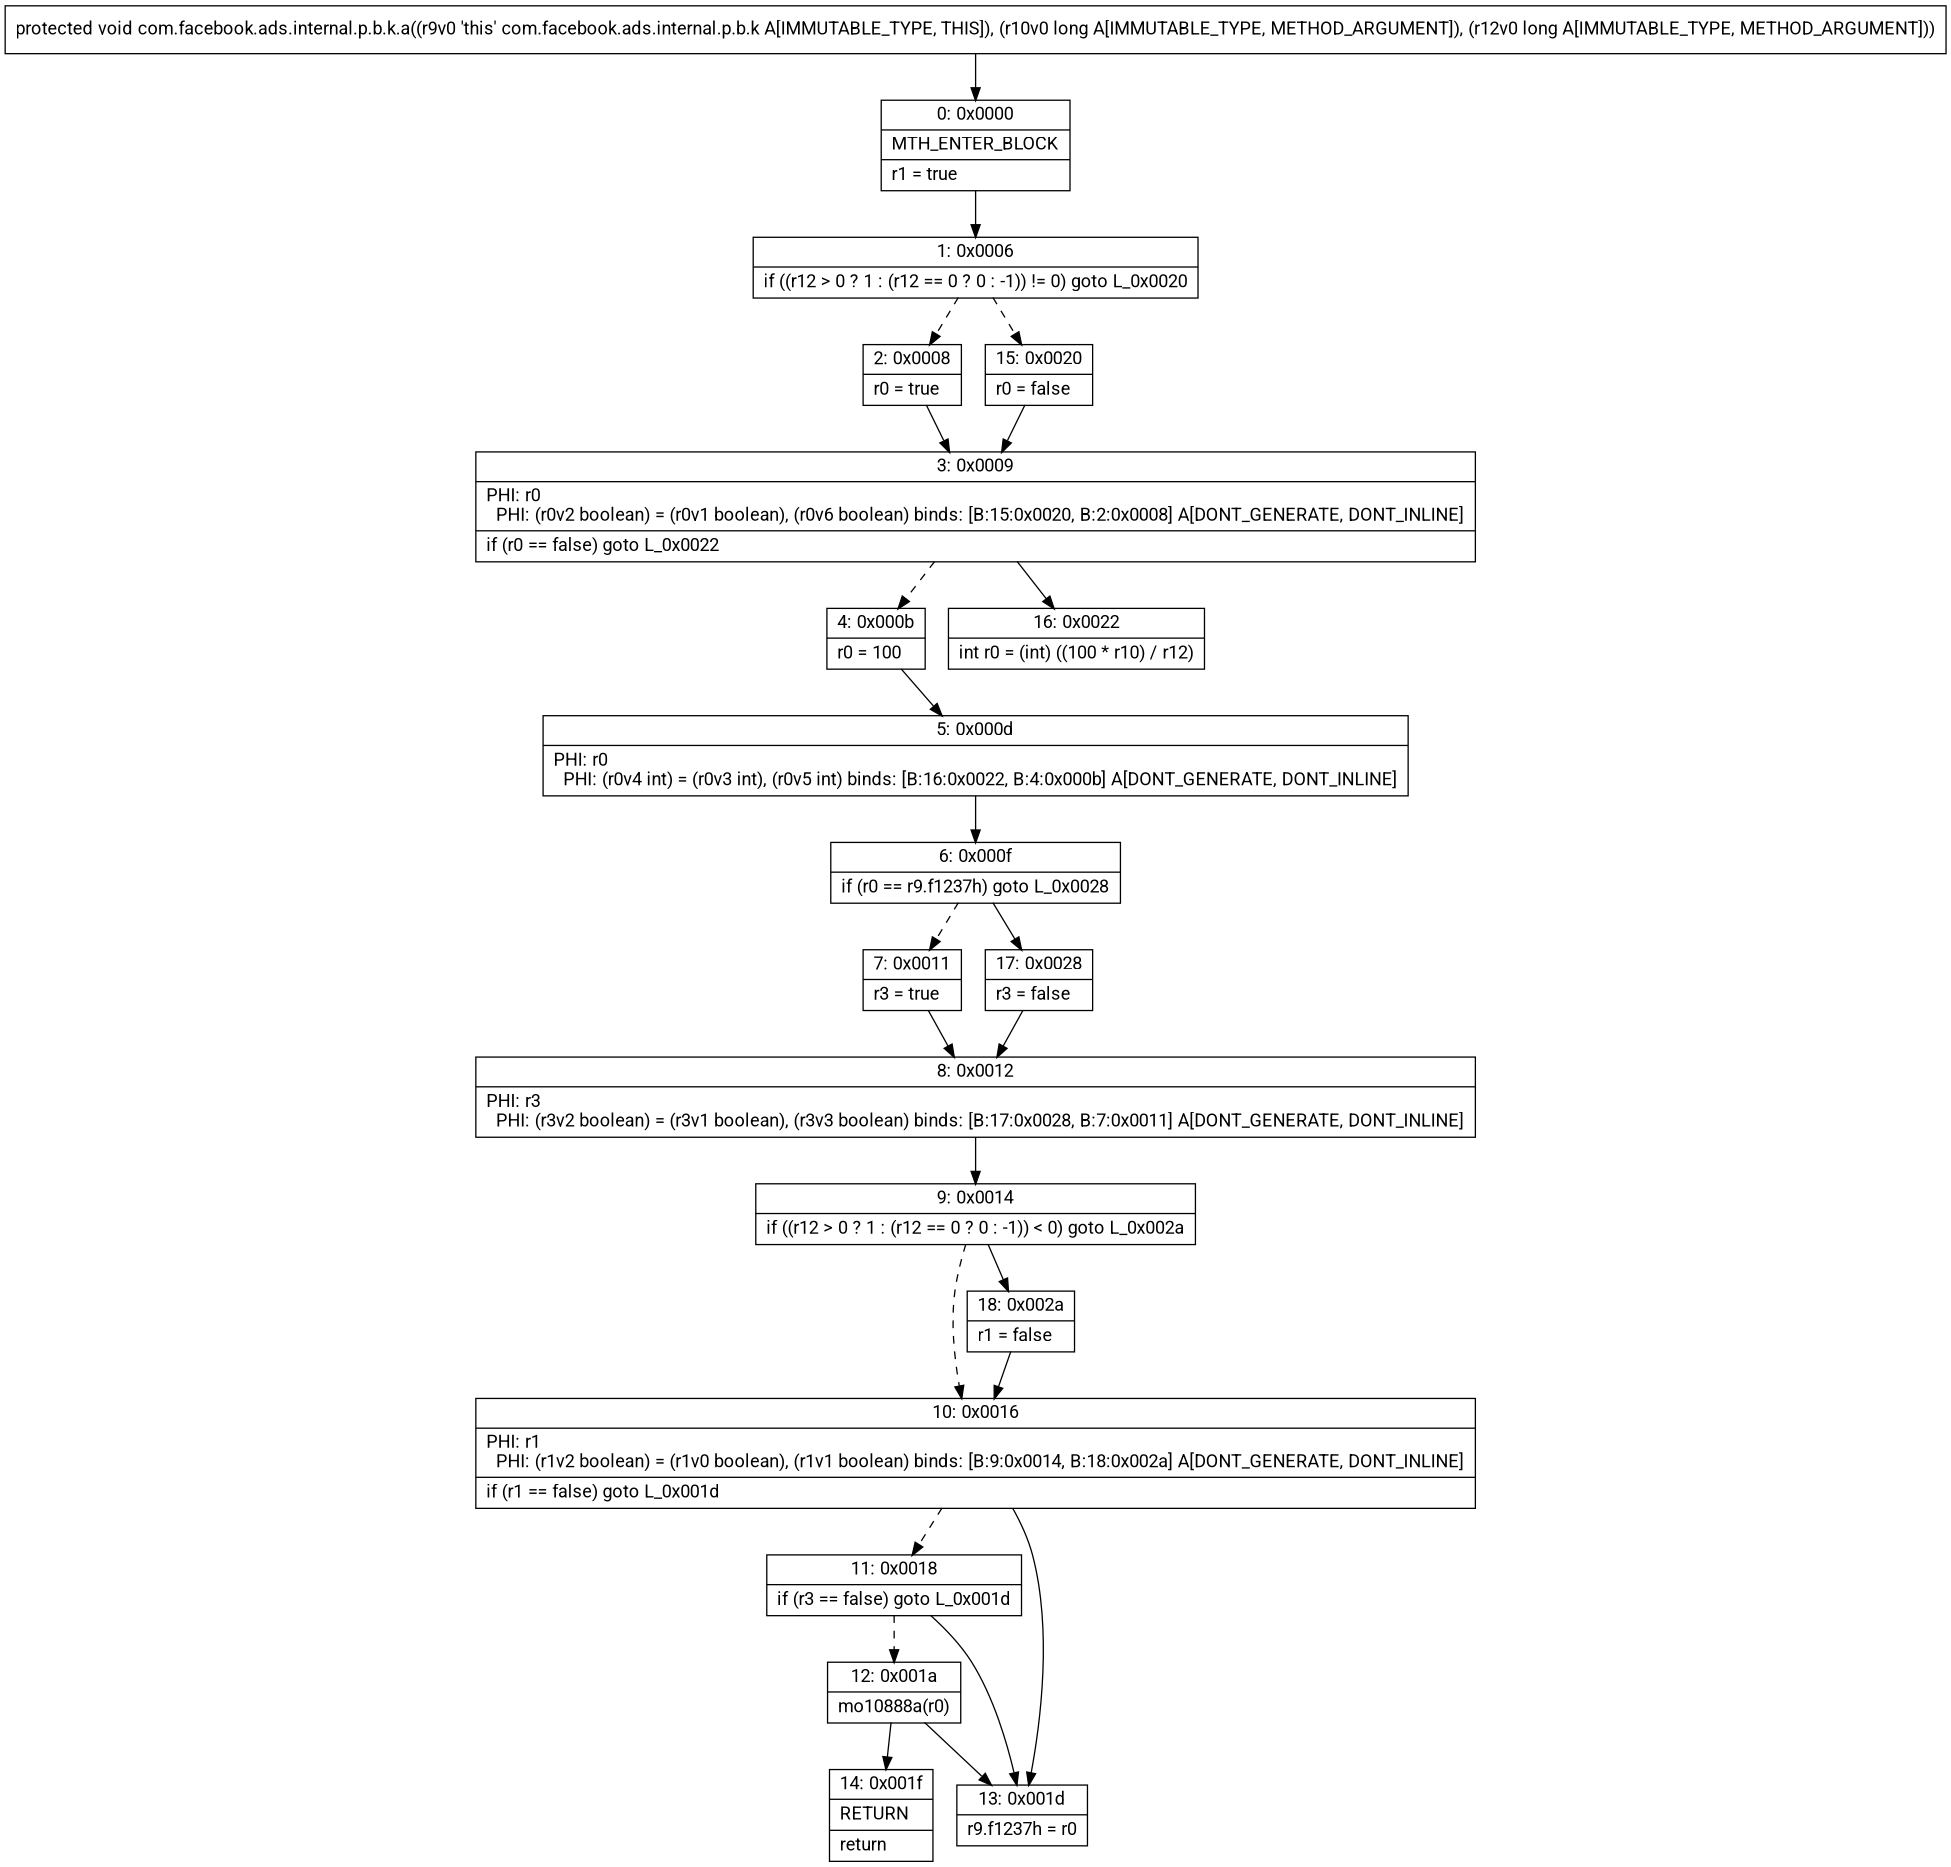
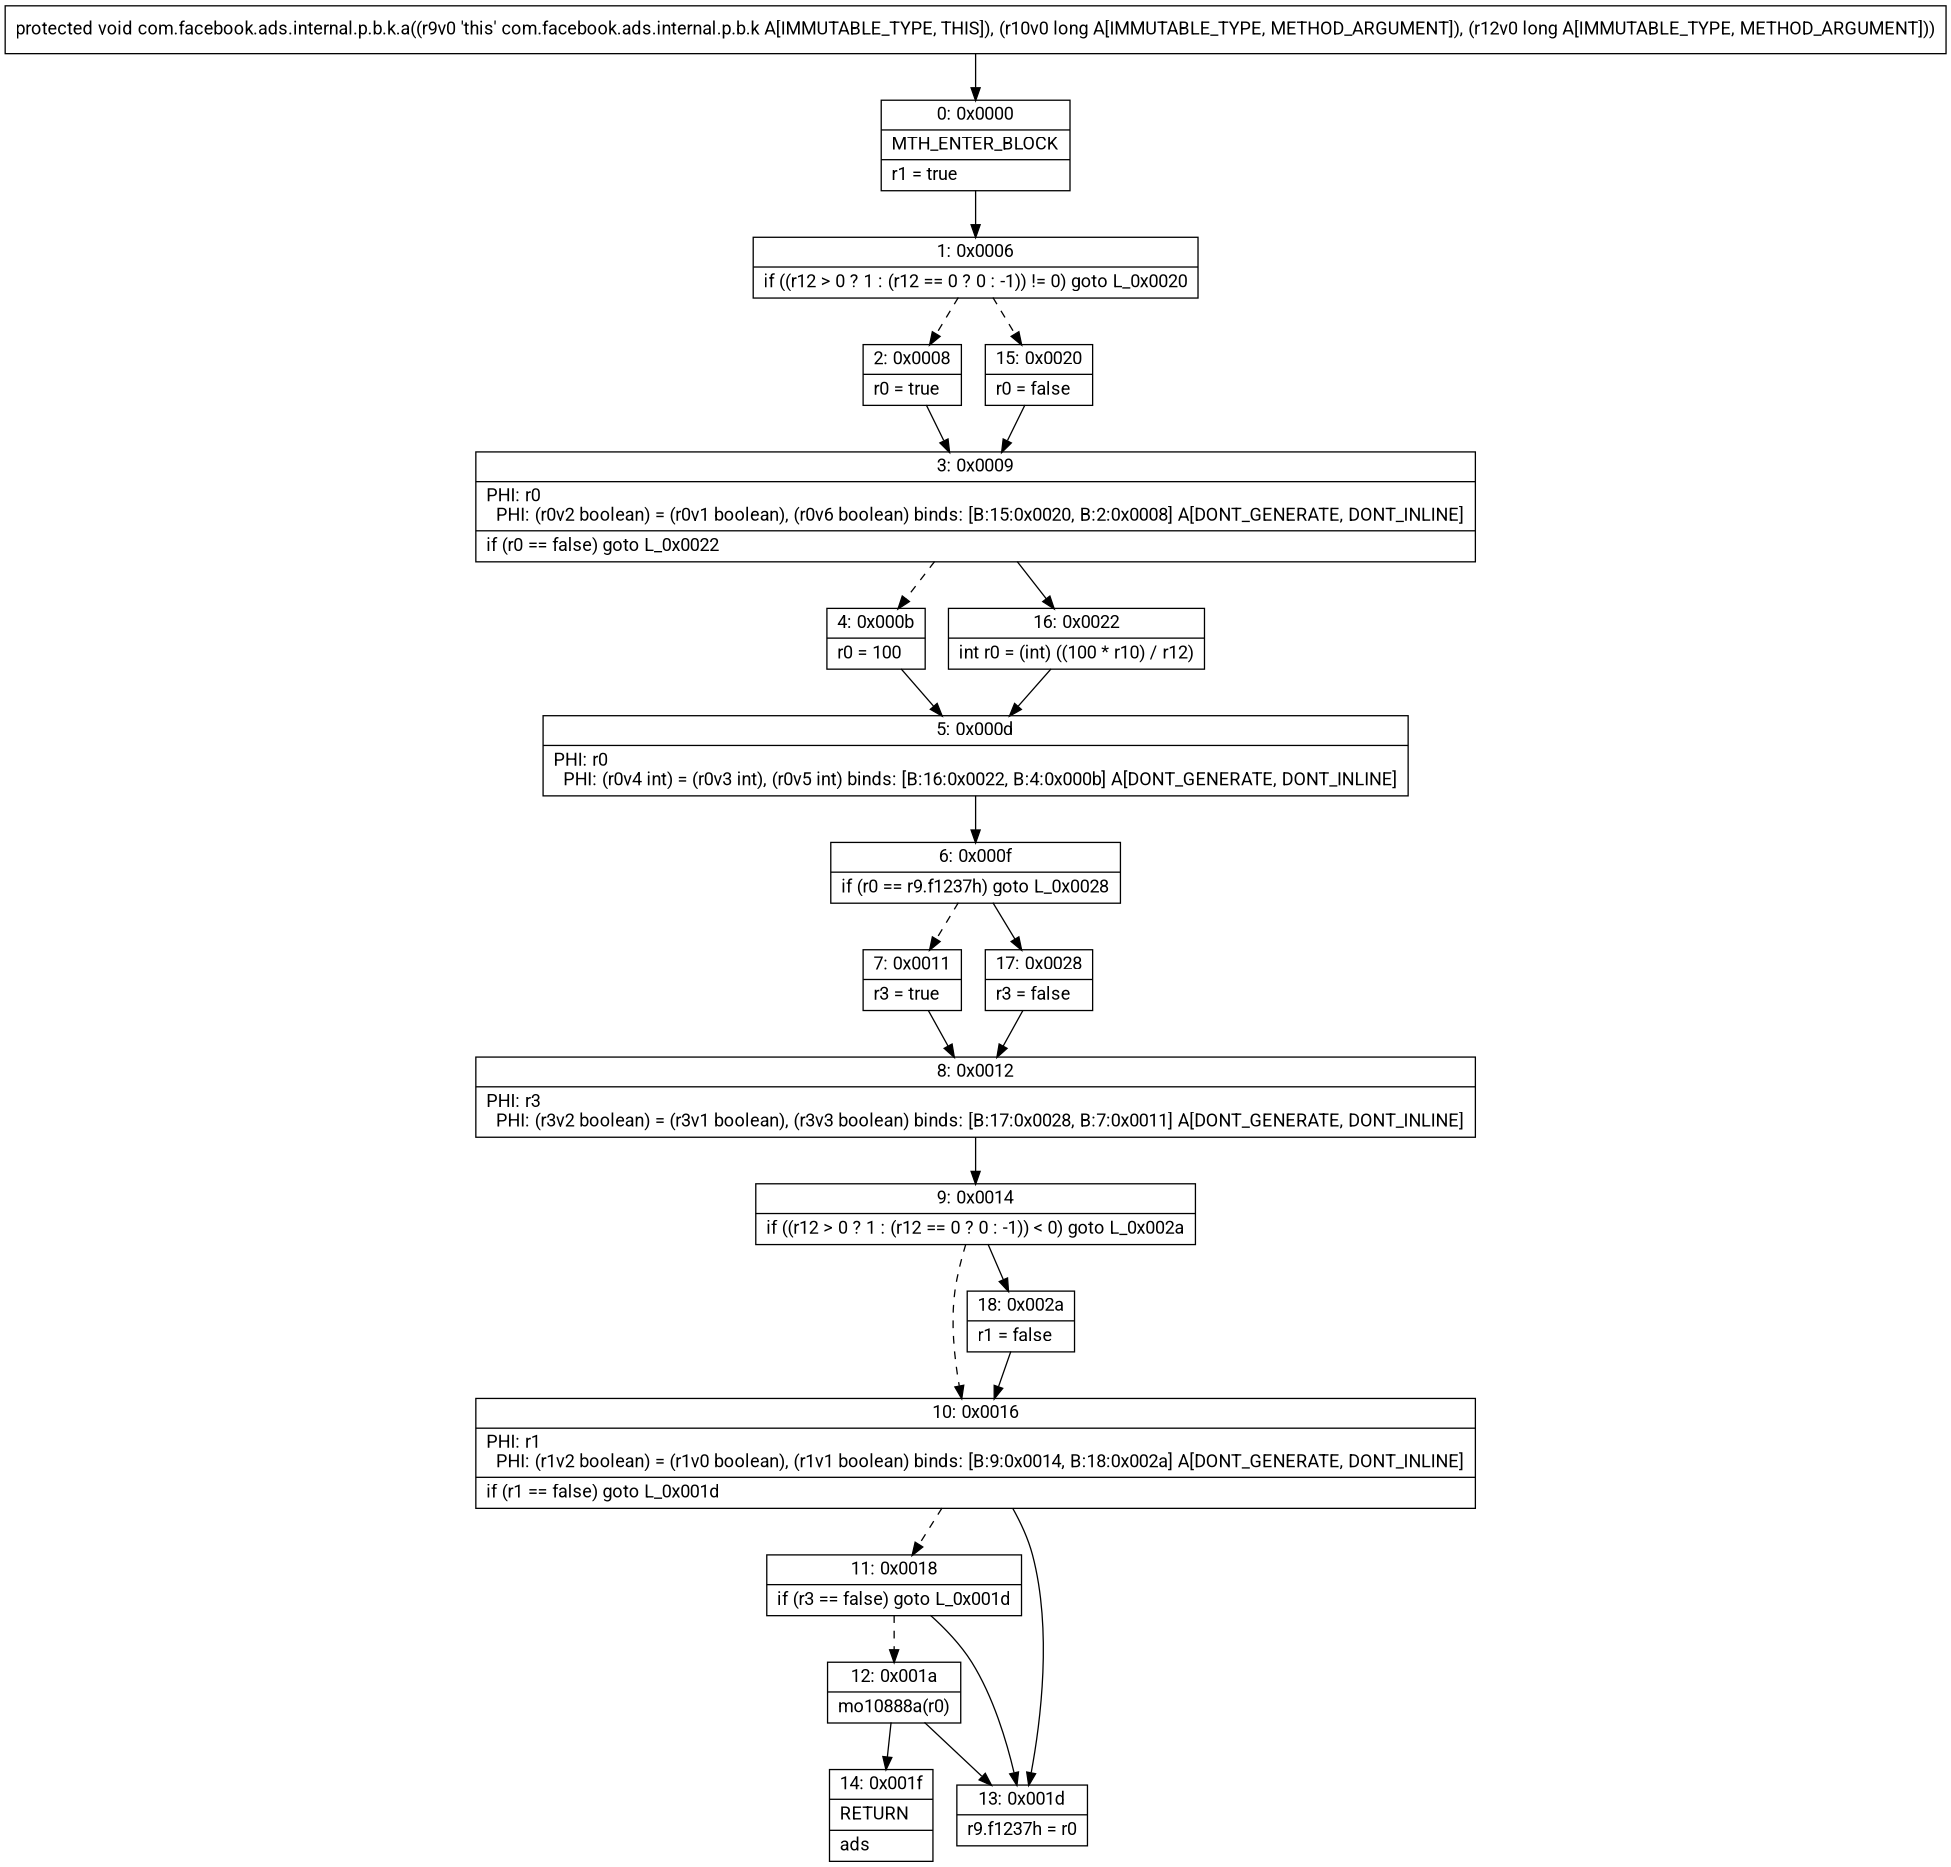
none -> (1035, 688)
(864, 1845) -> (855, 1845)
